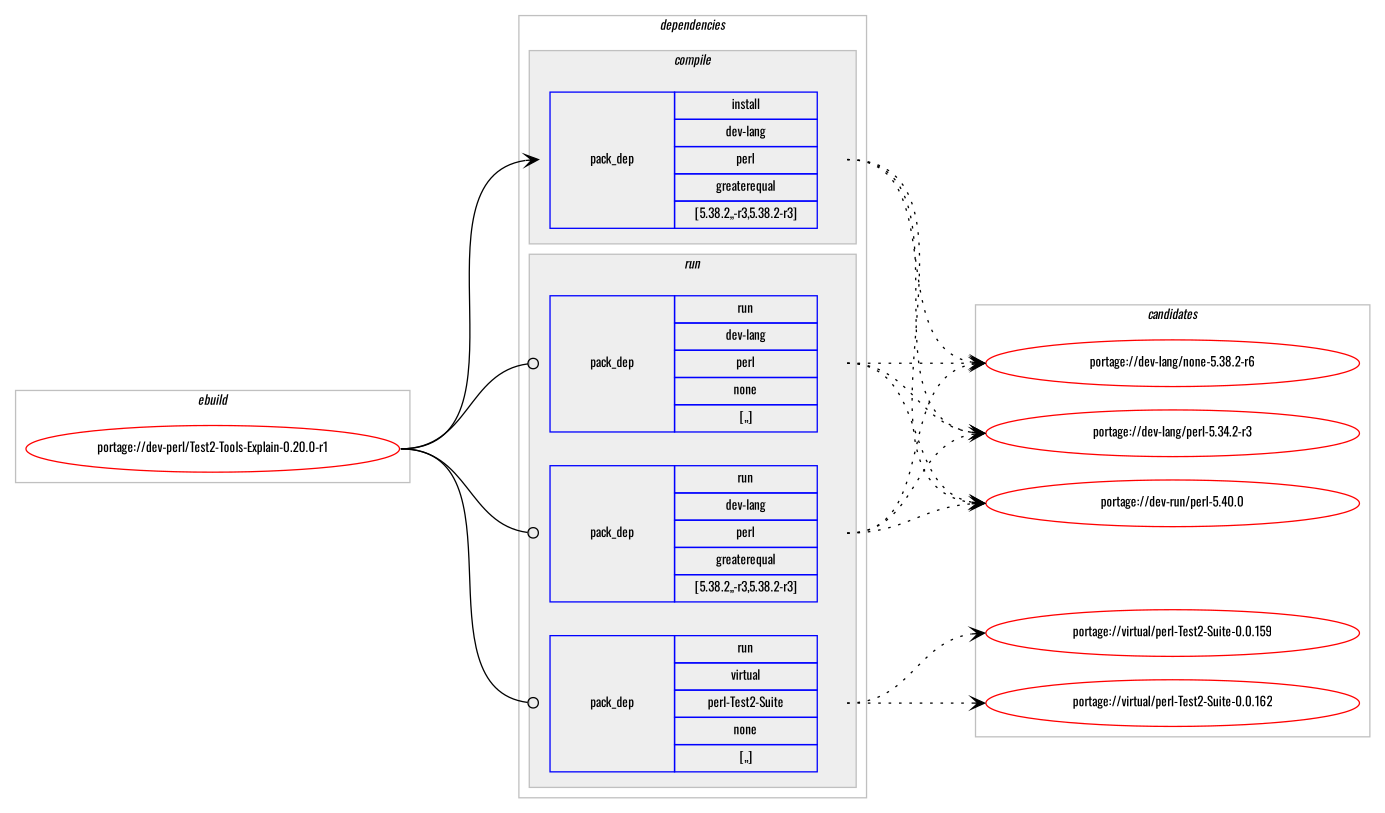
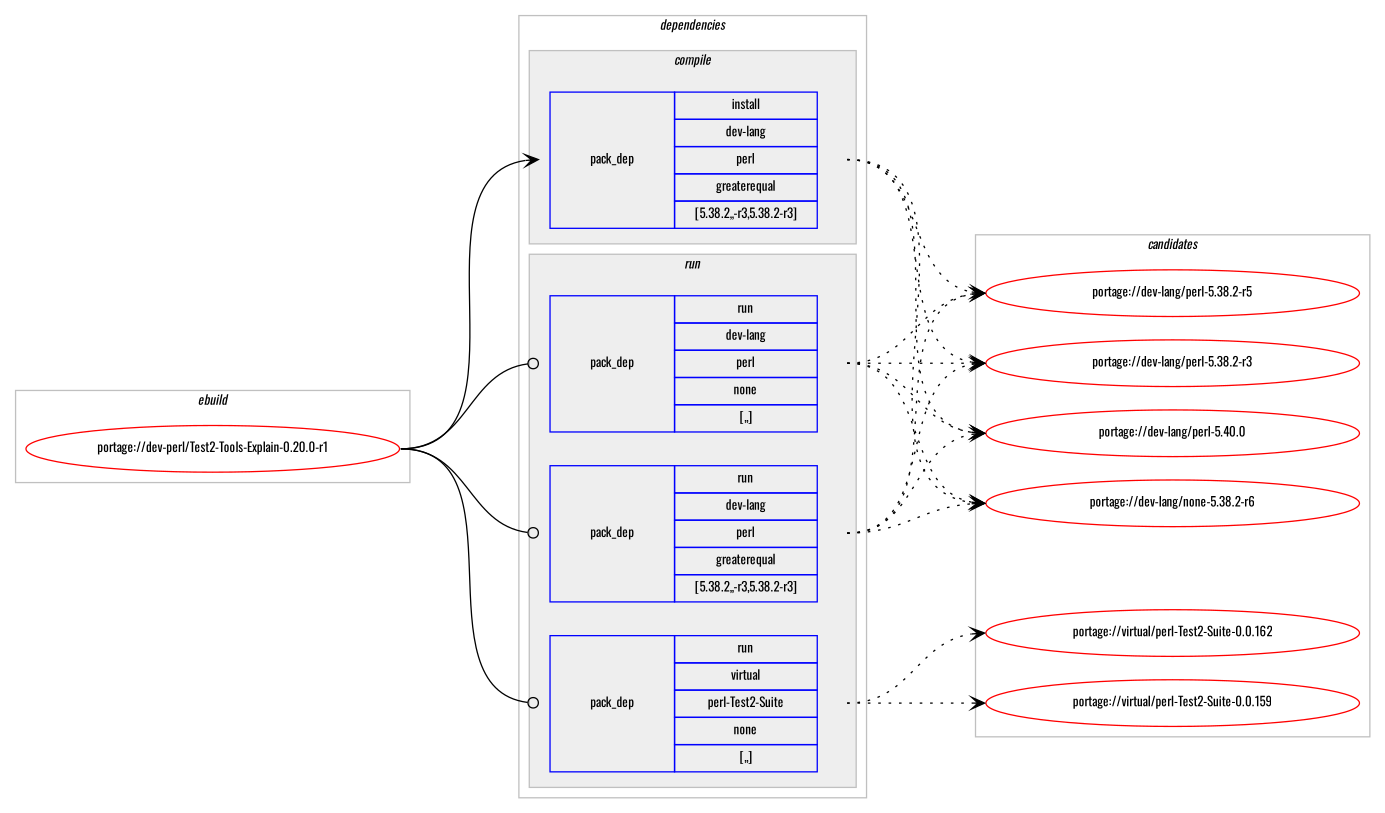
none -> (1173, 293)
(1173, 433) -> (1173, 363)
(1173, 503) -> (1173, 433)
